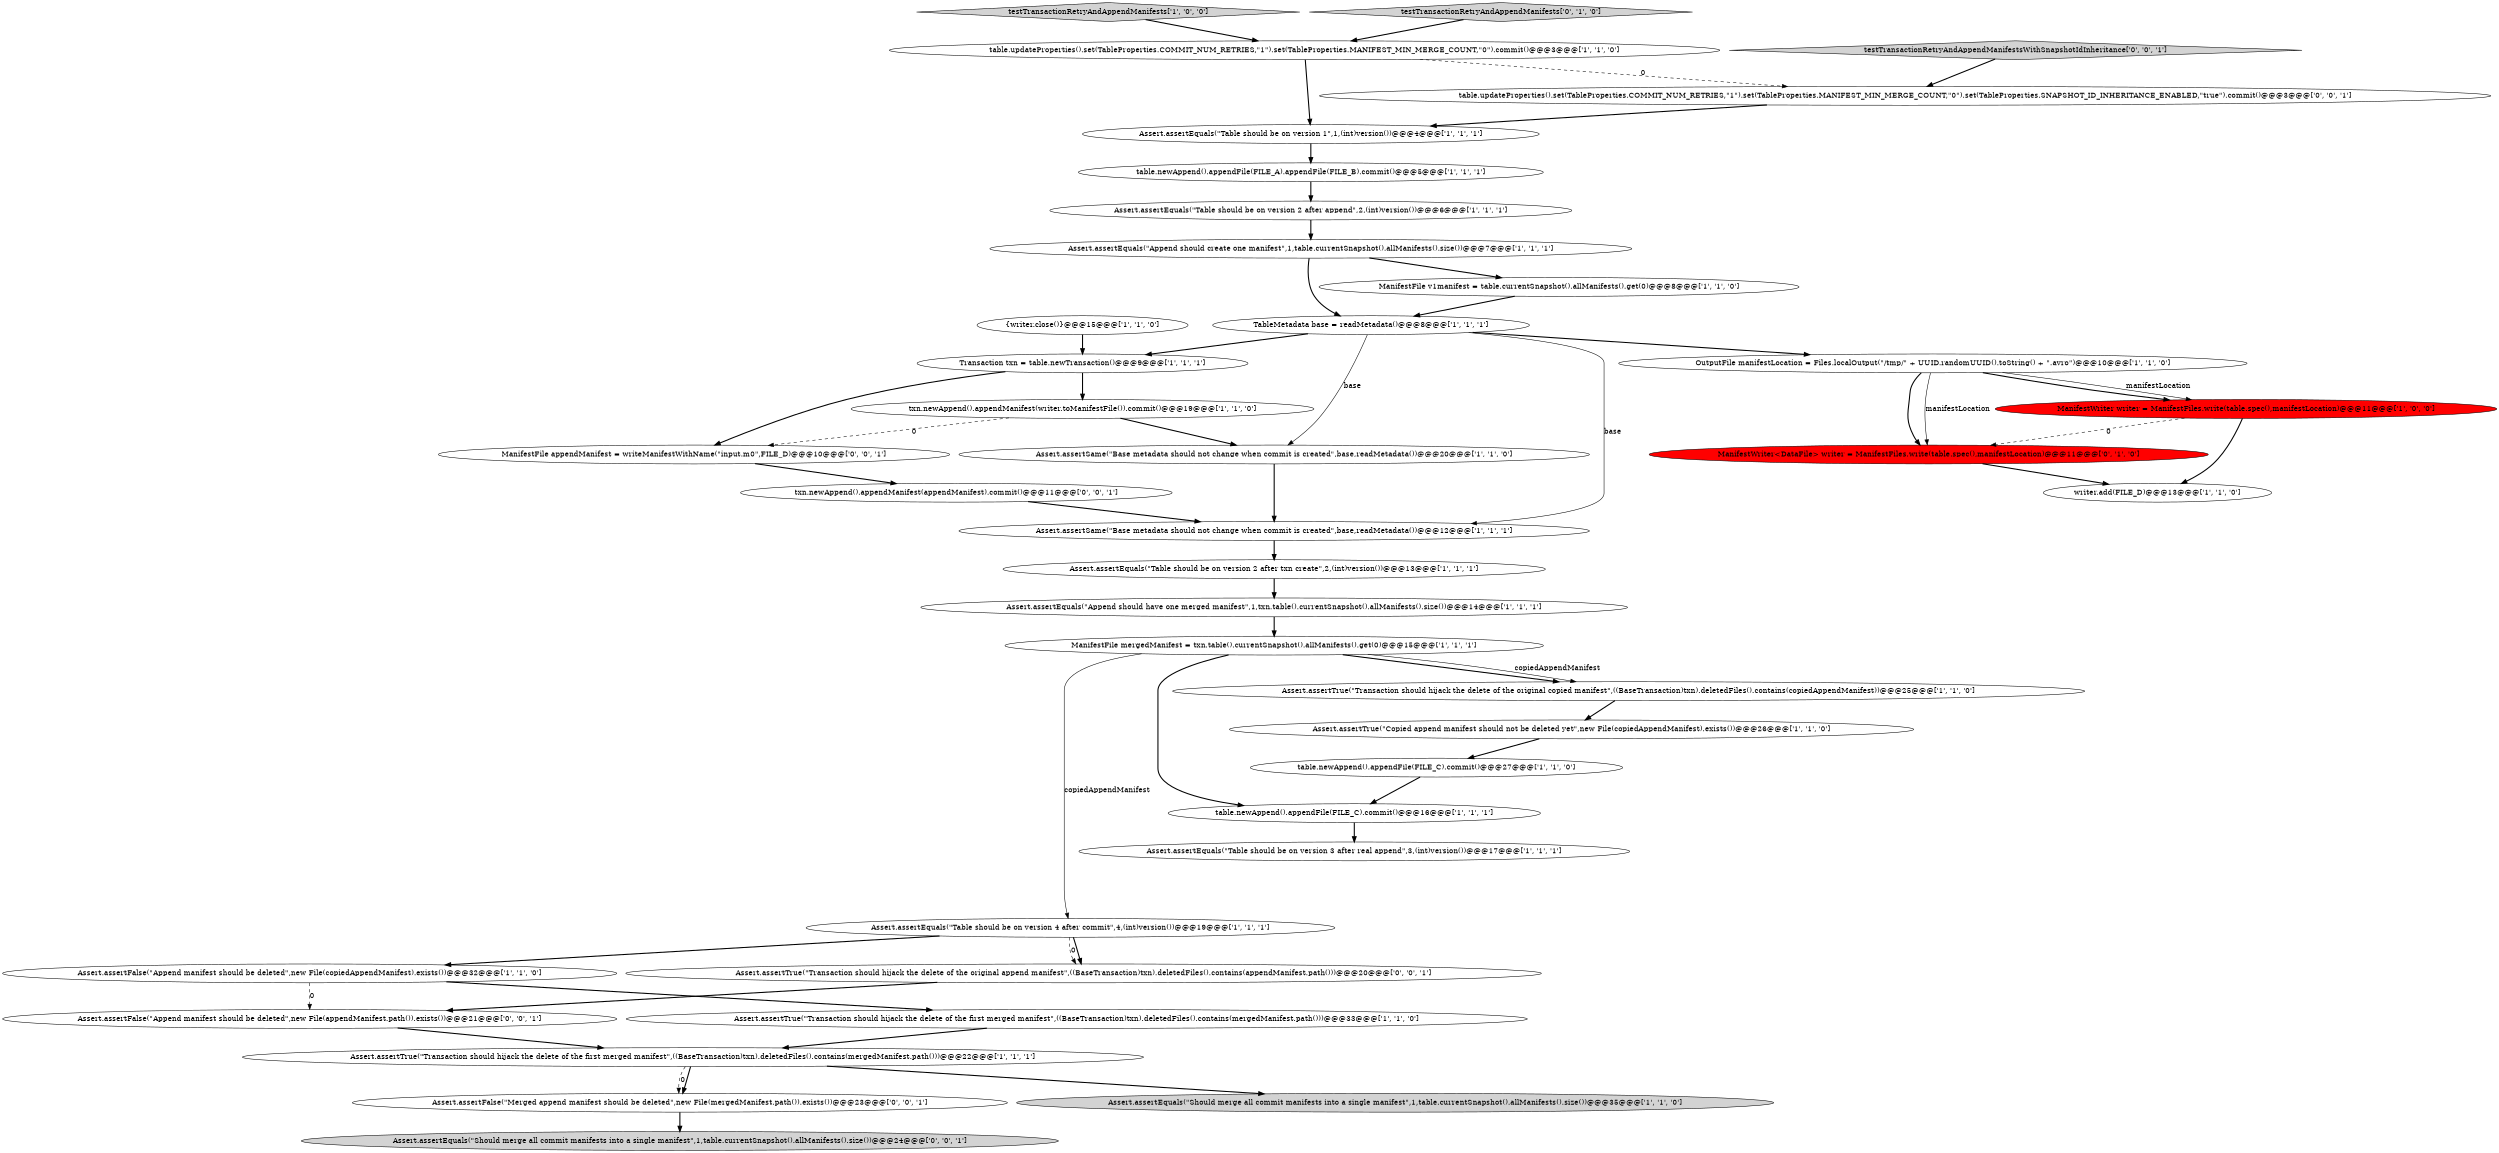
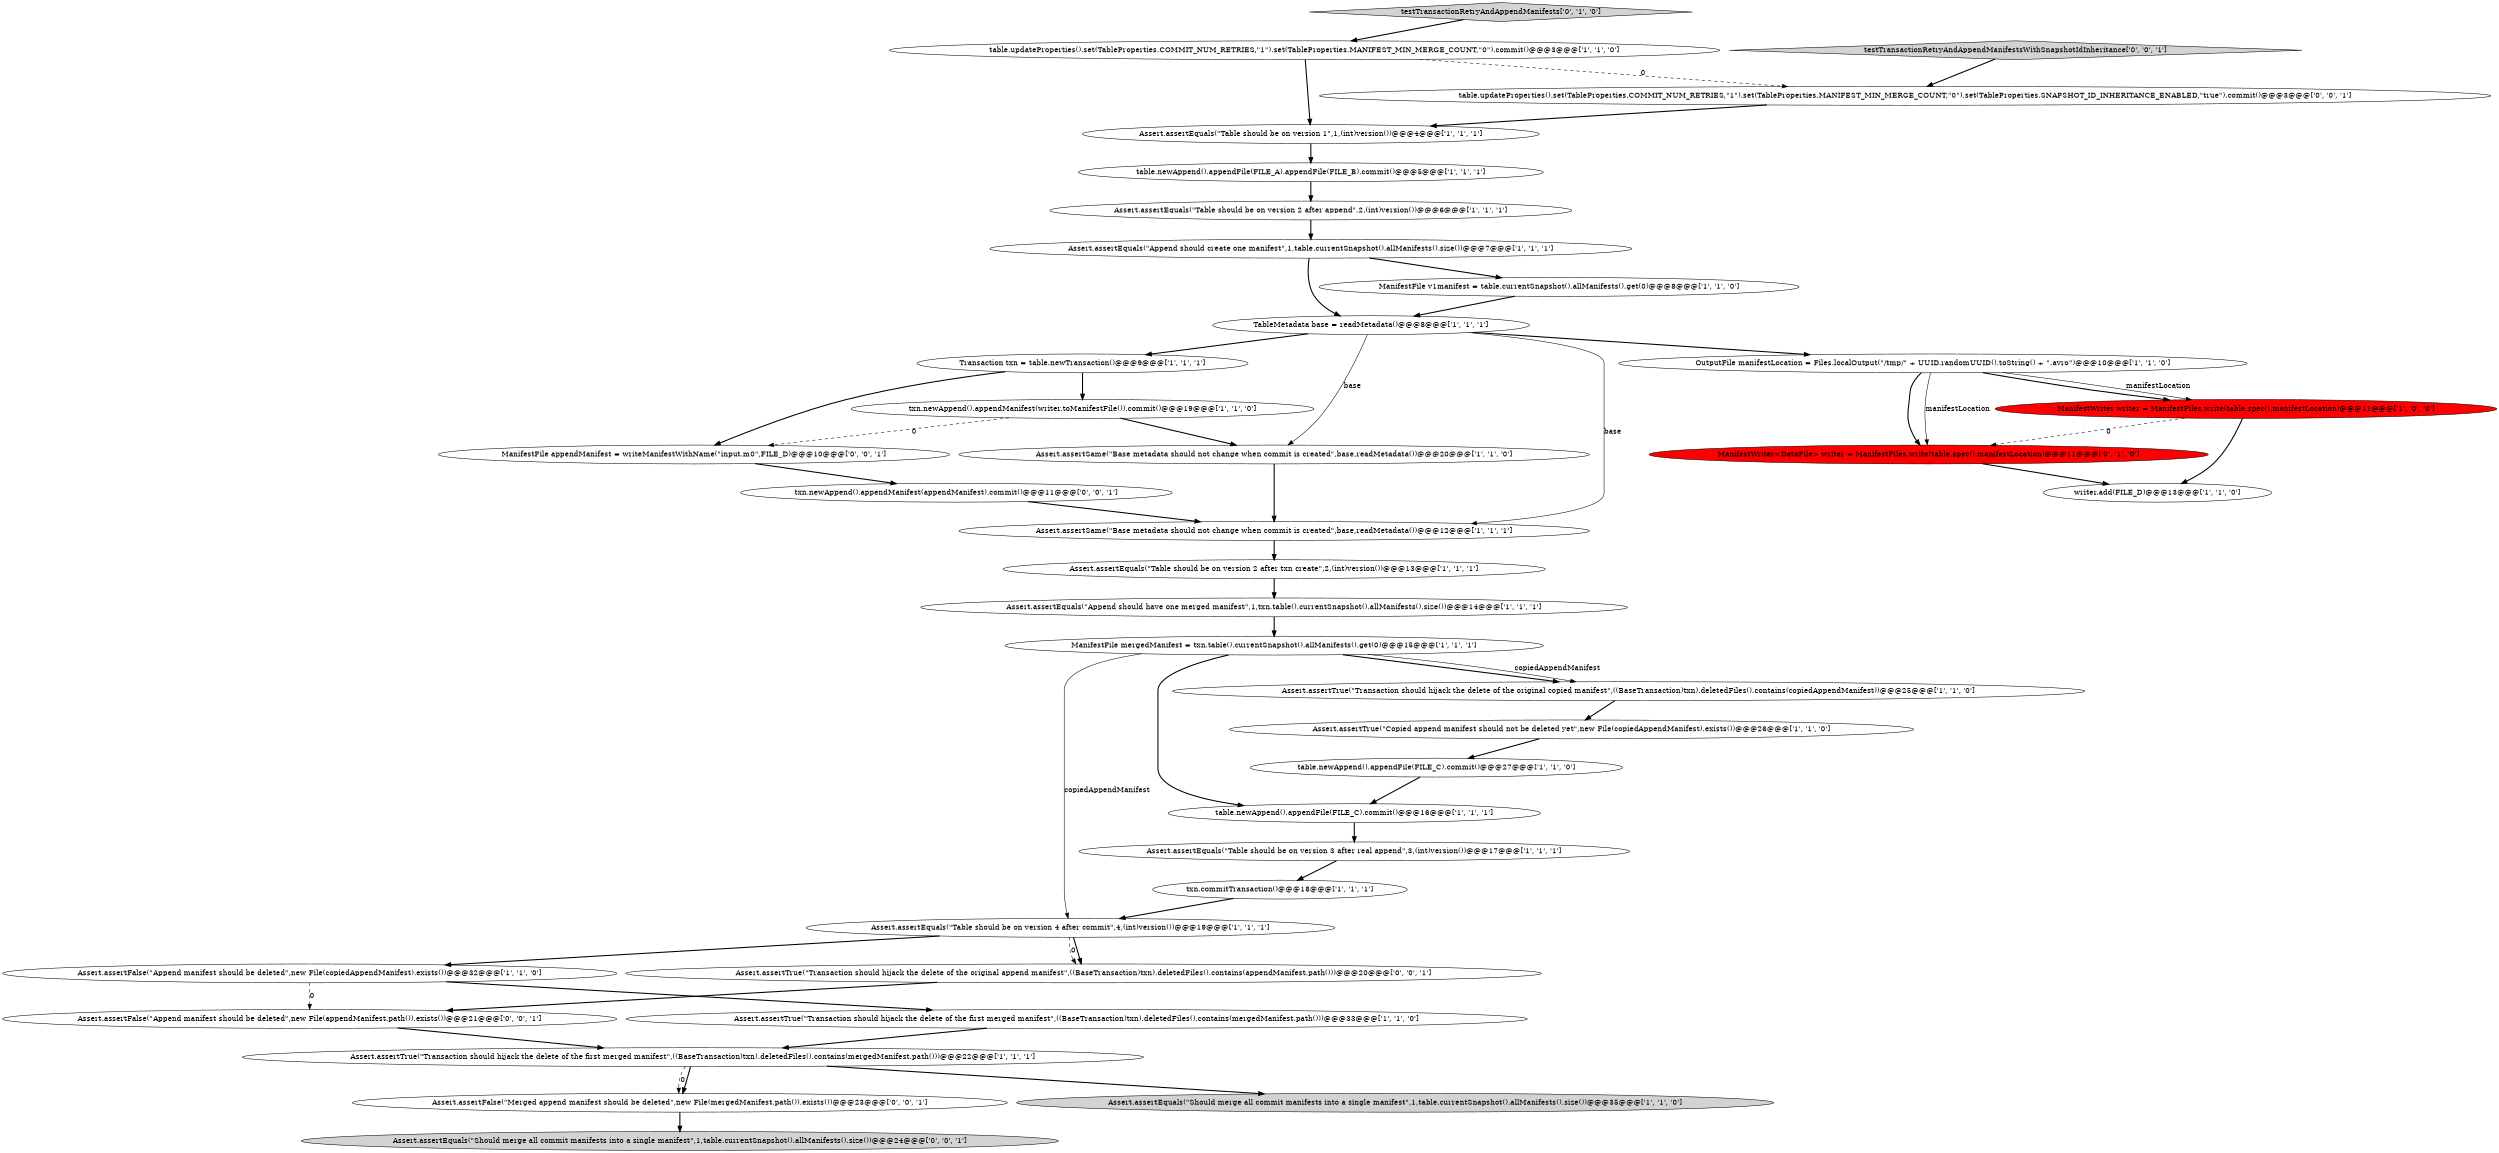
(1108, 12) -> none
(1083, 325) -> none
none -> (1280, 890)
